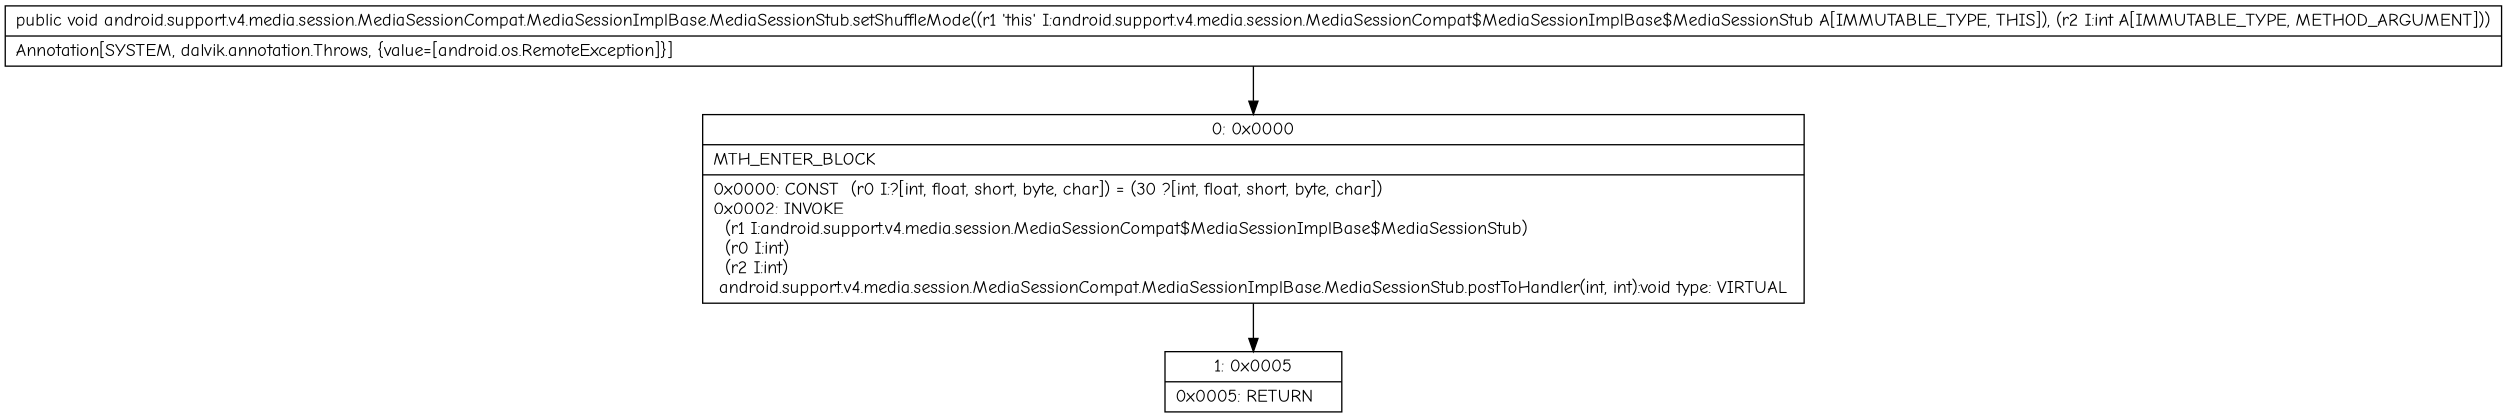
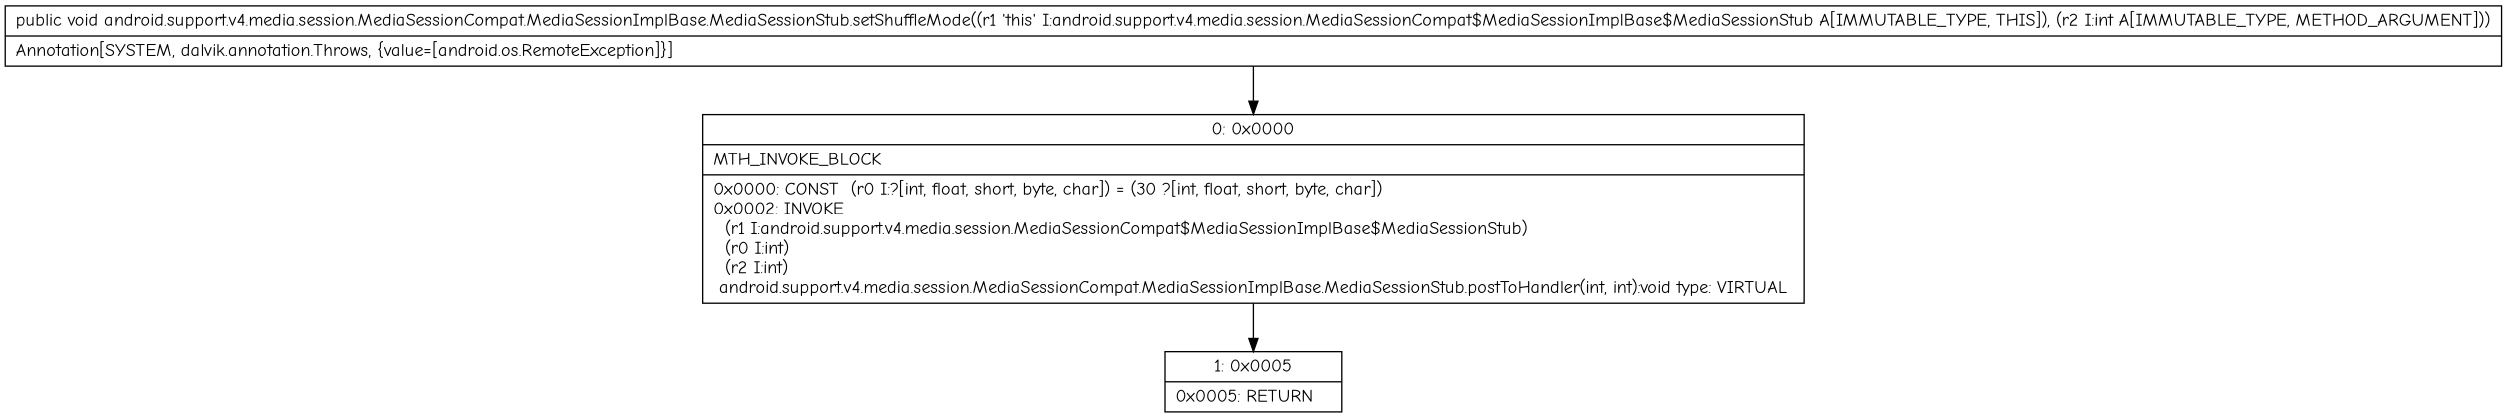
(794, 159) -> (798, 159)
